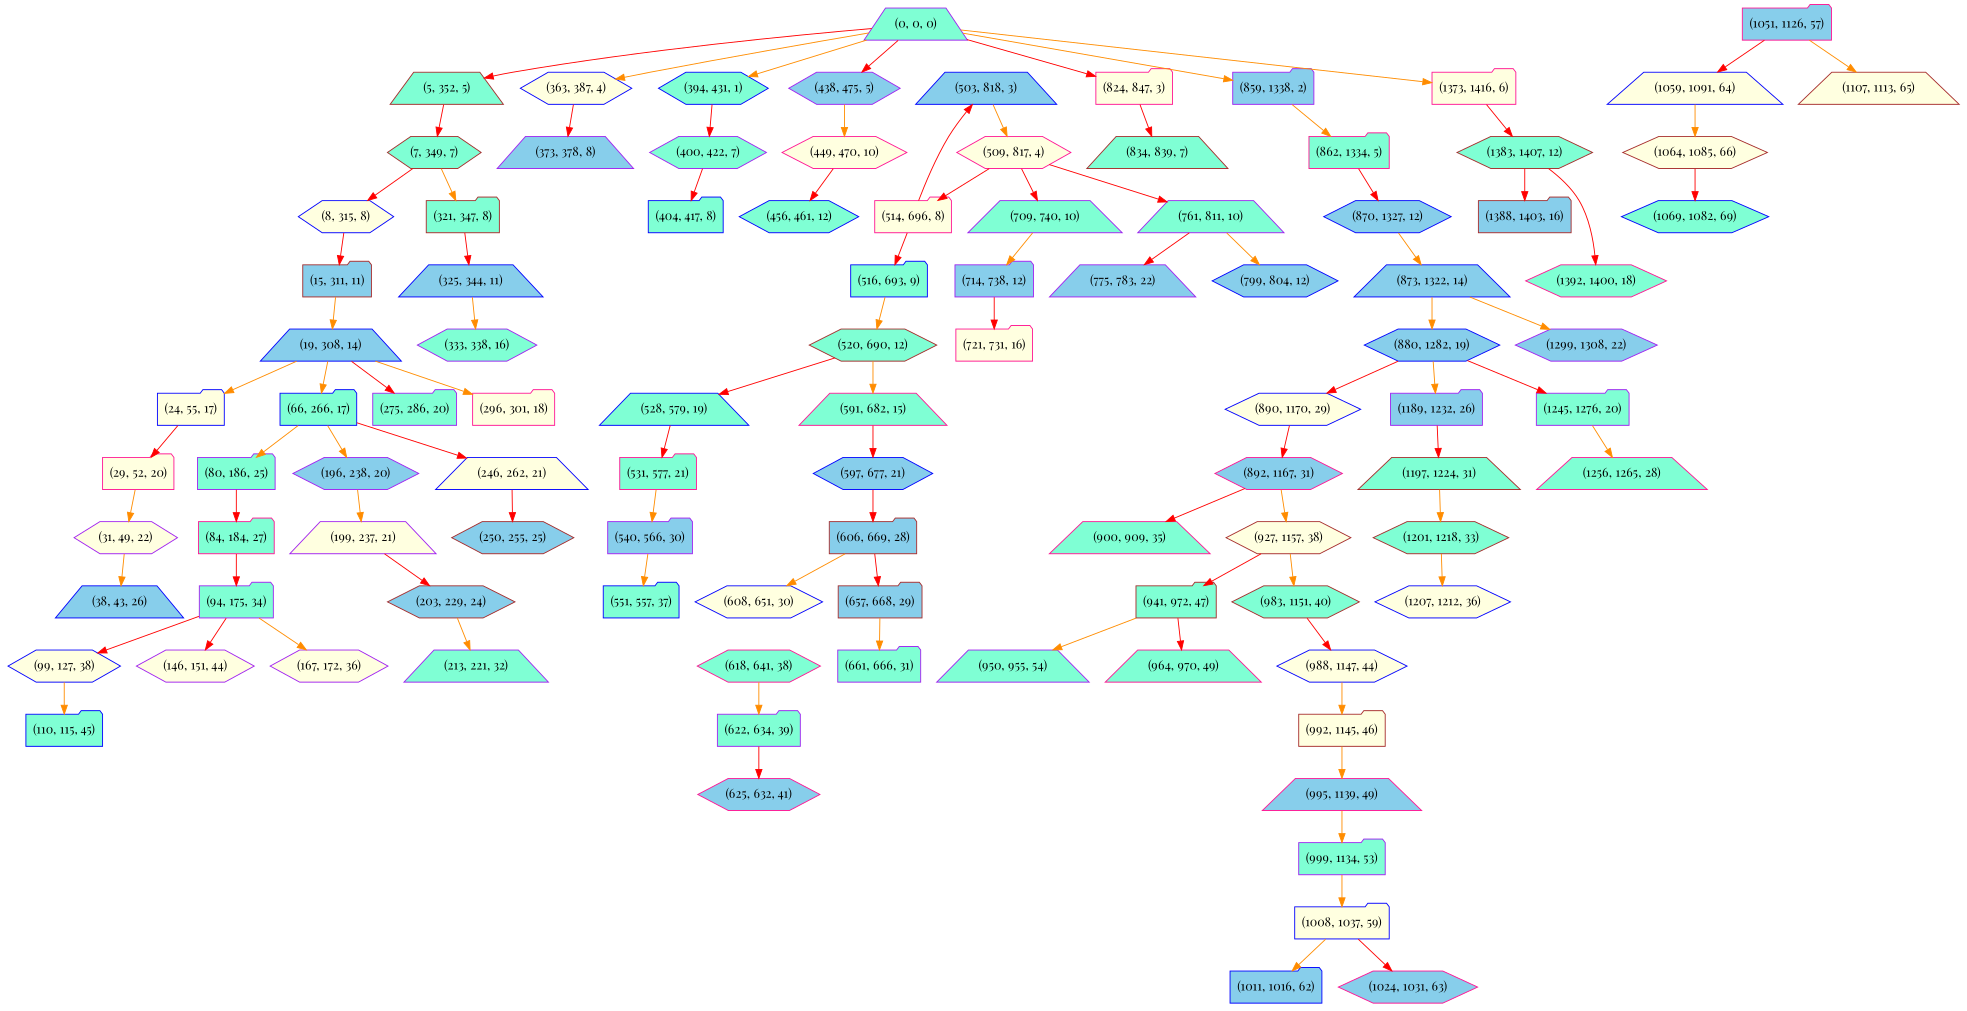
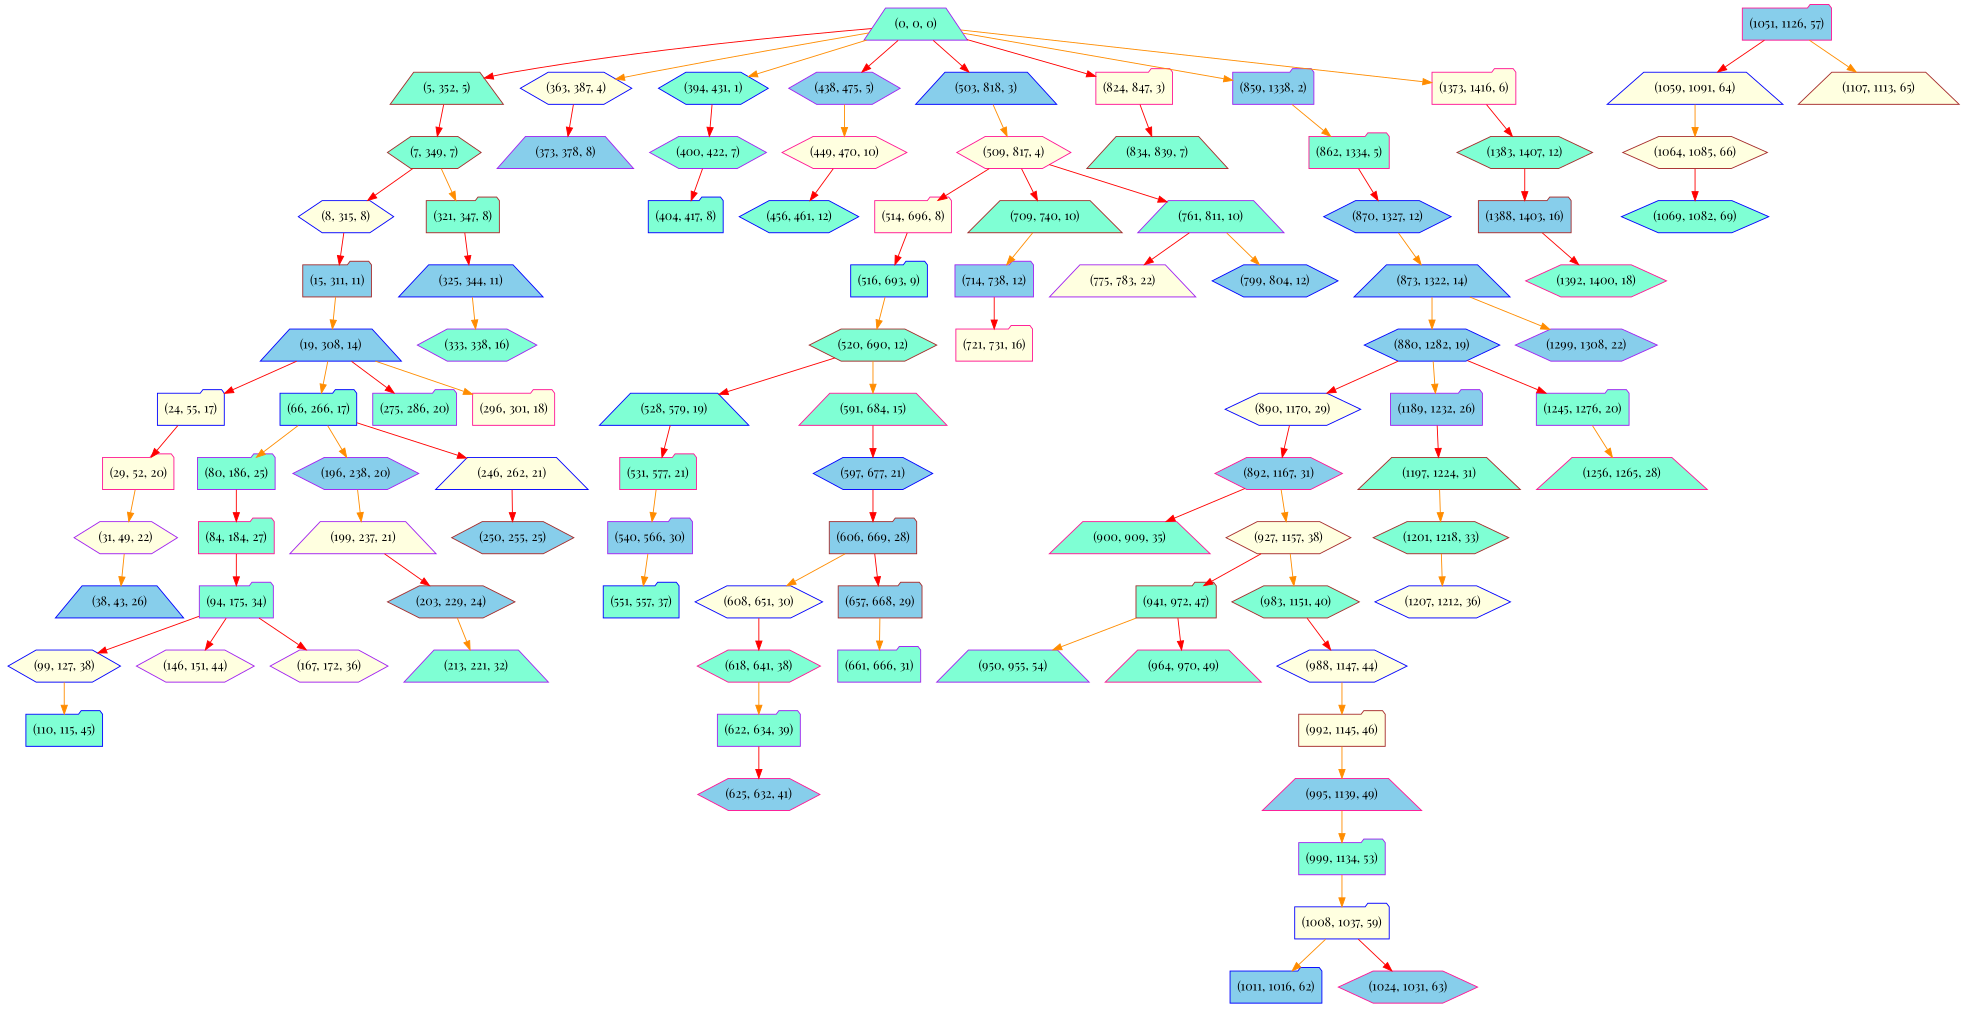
(939, 154) -> (948, 53)
(1582, 206) -> (1557, 246)
(1045, 217) -> (1045, 217)
(1123, 281) -> (1123, 281)
(265, 375) -> (265, 375)
(873, 409) -> (873, 409)
none -> (759, 630)
(279, 631) -> (279, 631)
